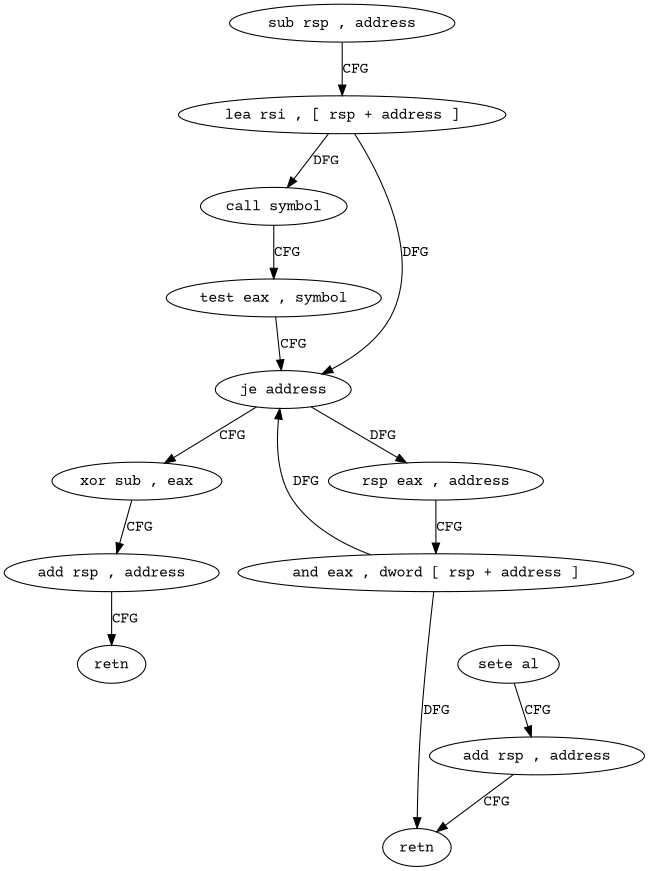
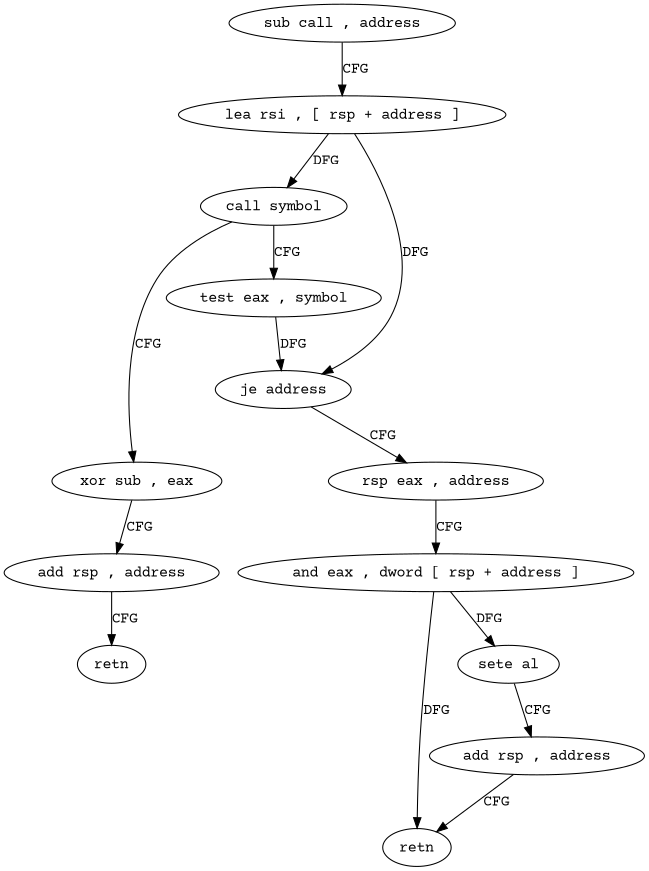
(342, 23) -> (342, 23)
(293, 344) -> (293, 344)
(215, 432) -> (140, 316)
(383, 435) -> (383, 435)
(297, 505) -> (469, 615)
